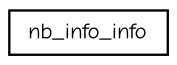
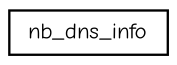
(89, 33) -> (89, 33)
